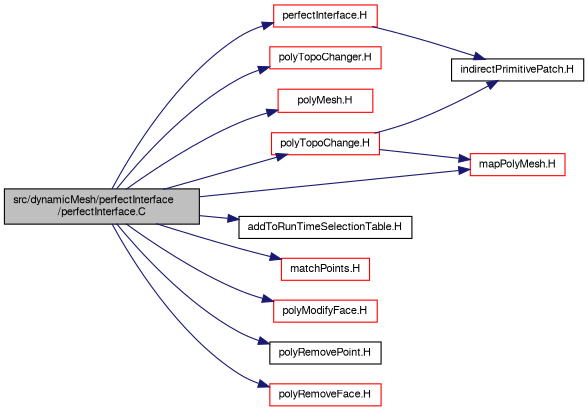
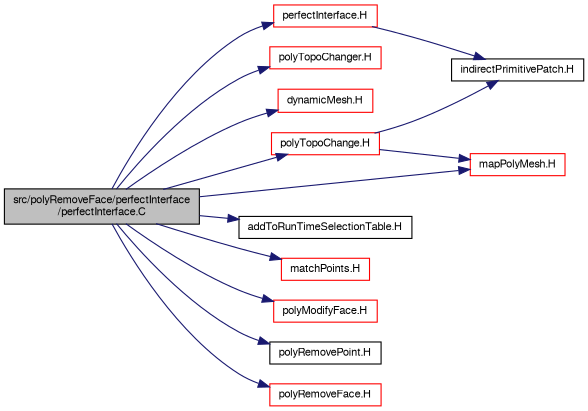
(325, 101) -> (325, 101)
(102, 207) -> (102, 207)
